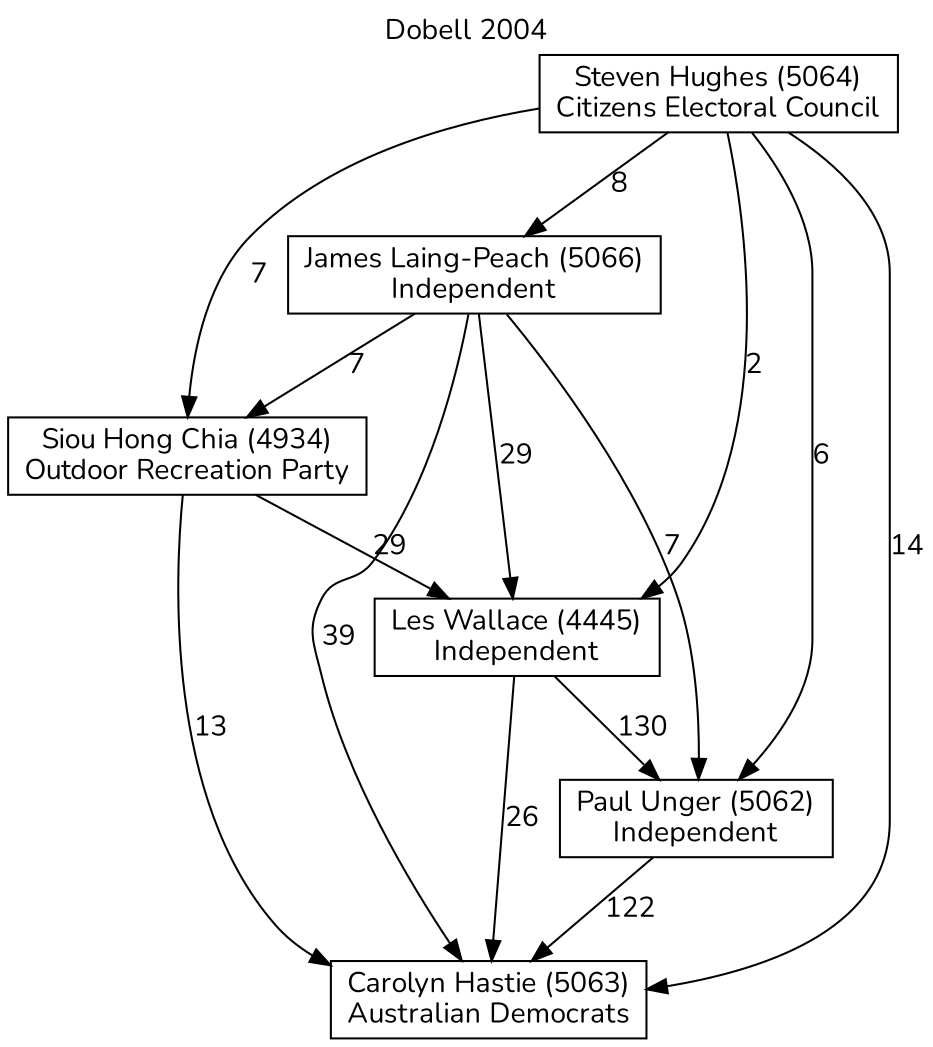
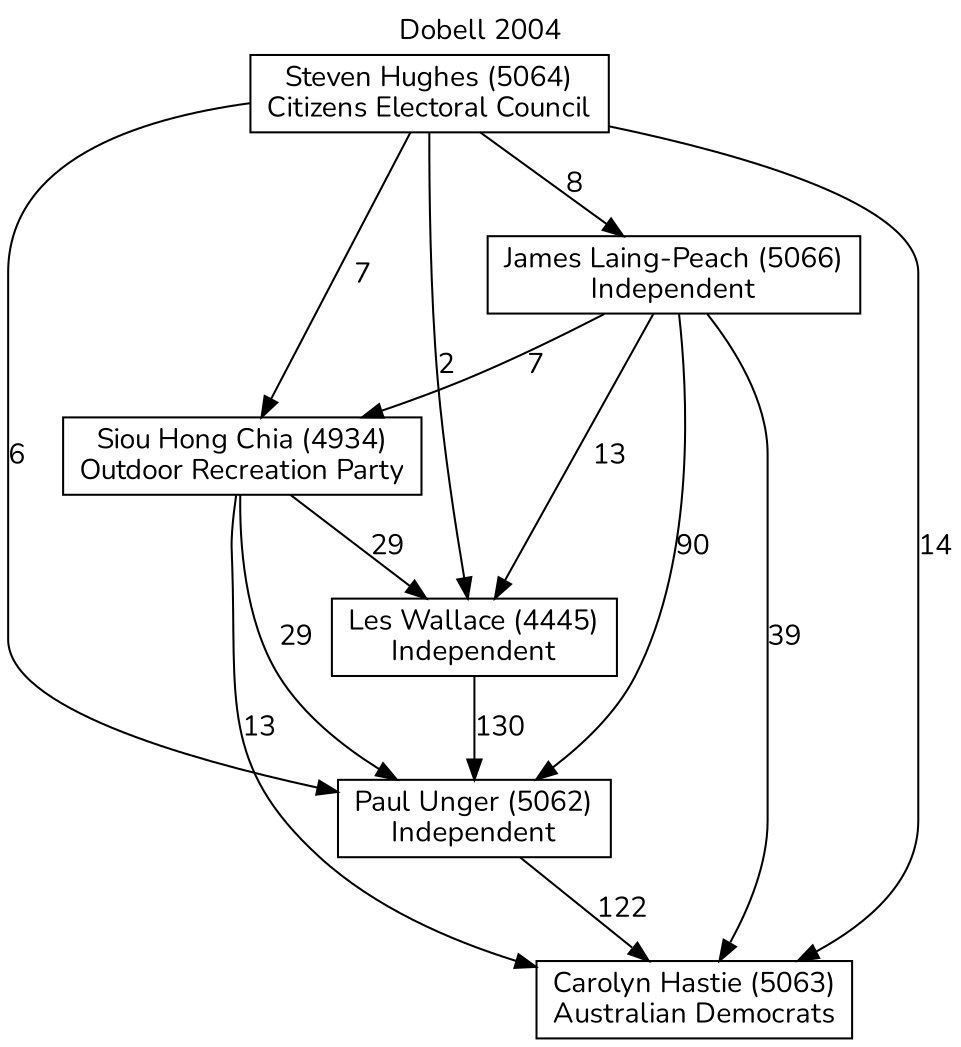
(516, 456) -> (610, 456)
(673, 547) -> (693, 547)
none -> (267, 654)
(504, 808) -> none
